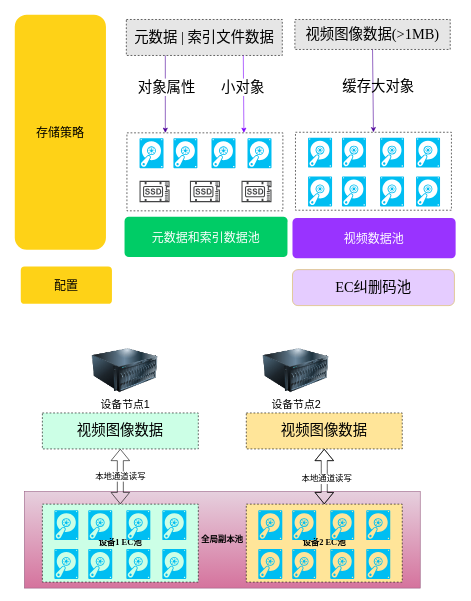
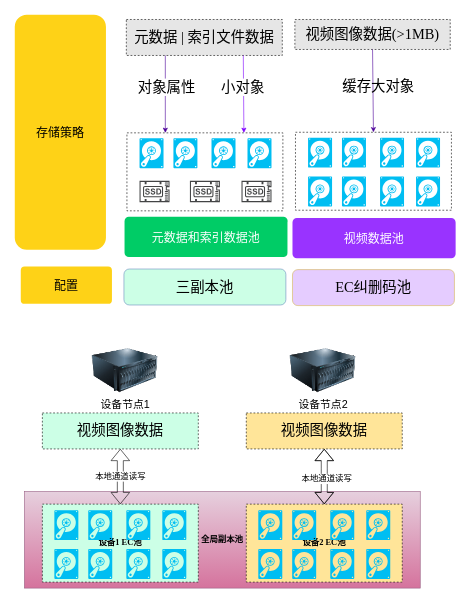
none -> (205, 287)
(296, 371) -> (323, 371)
